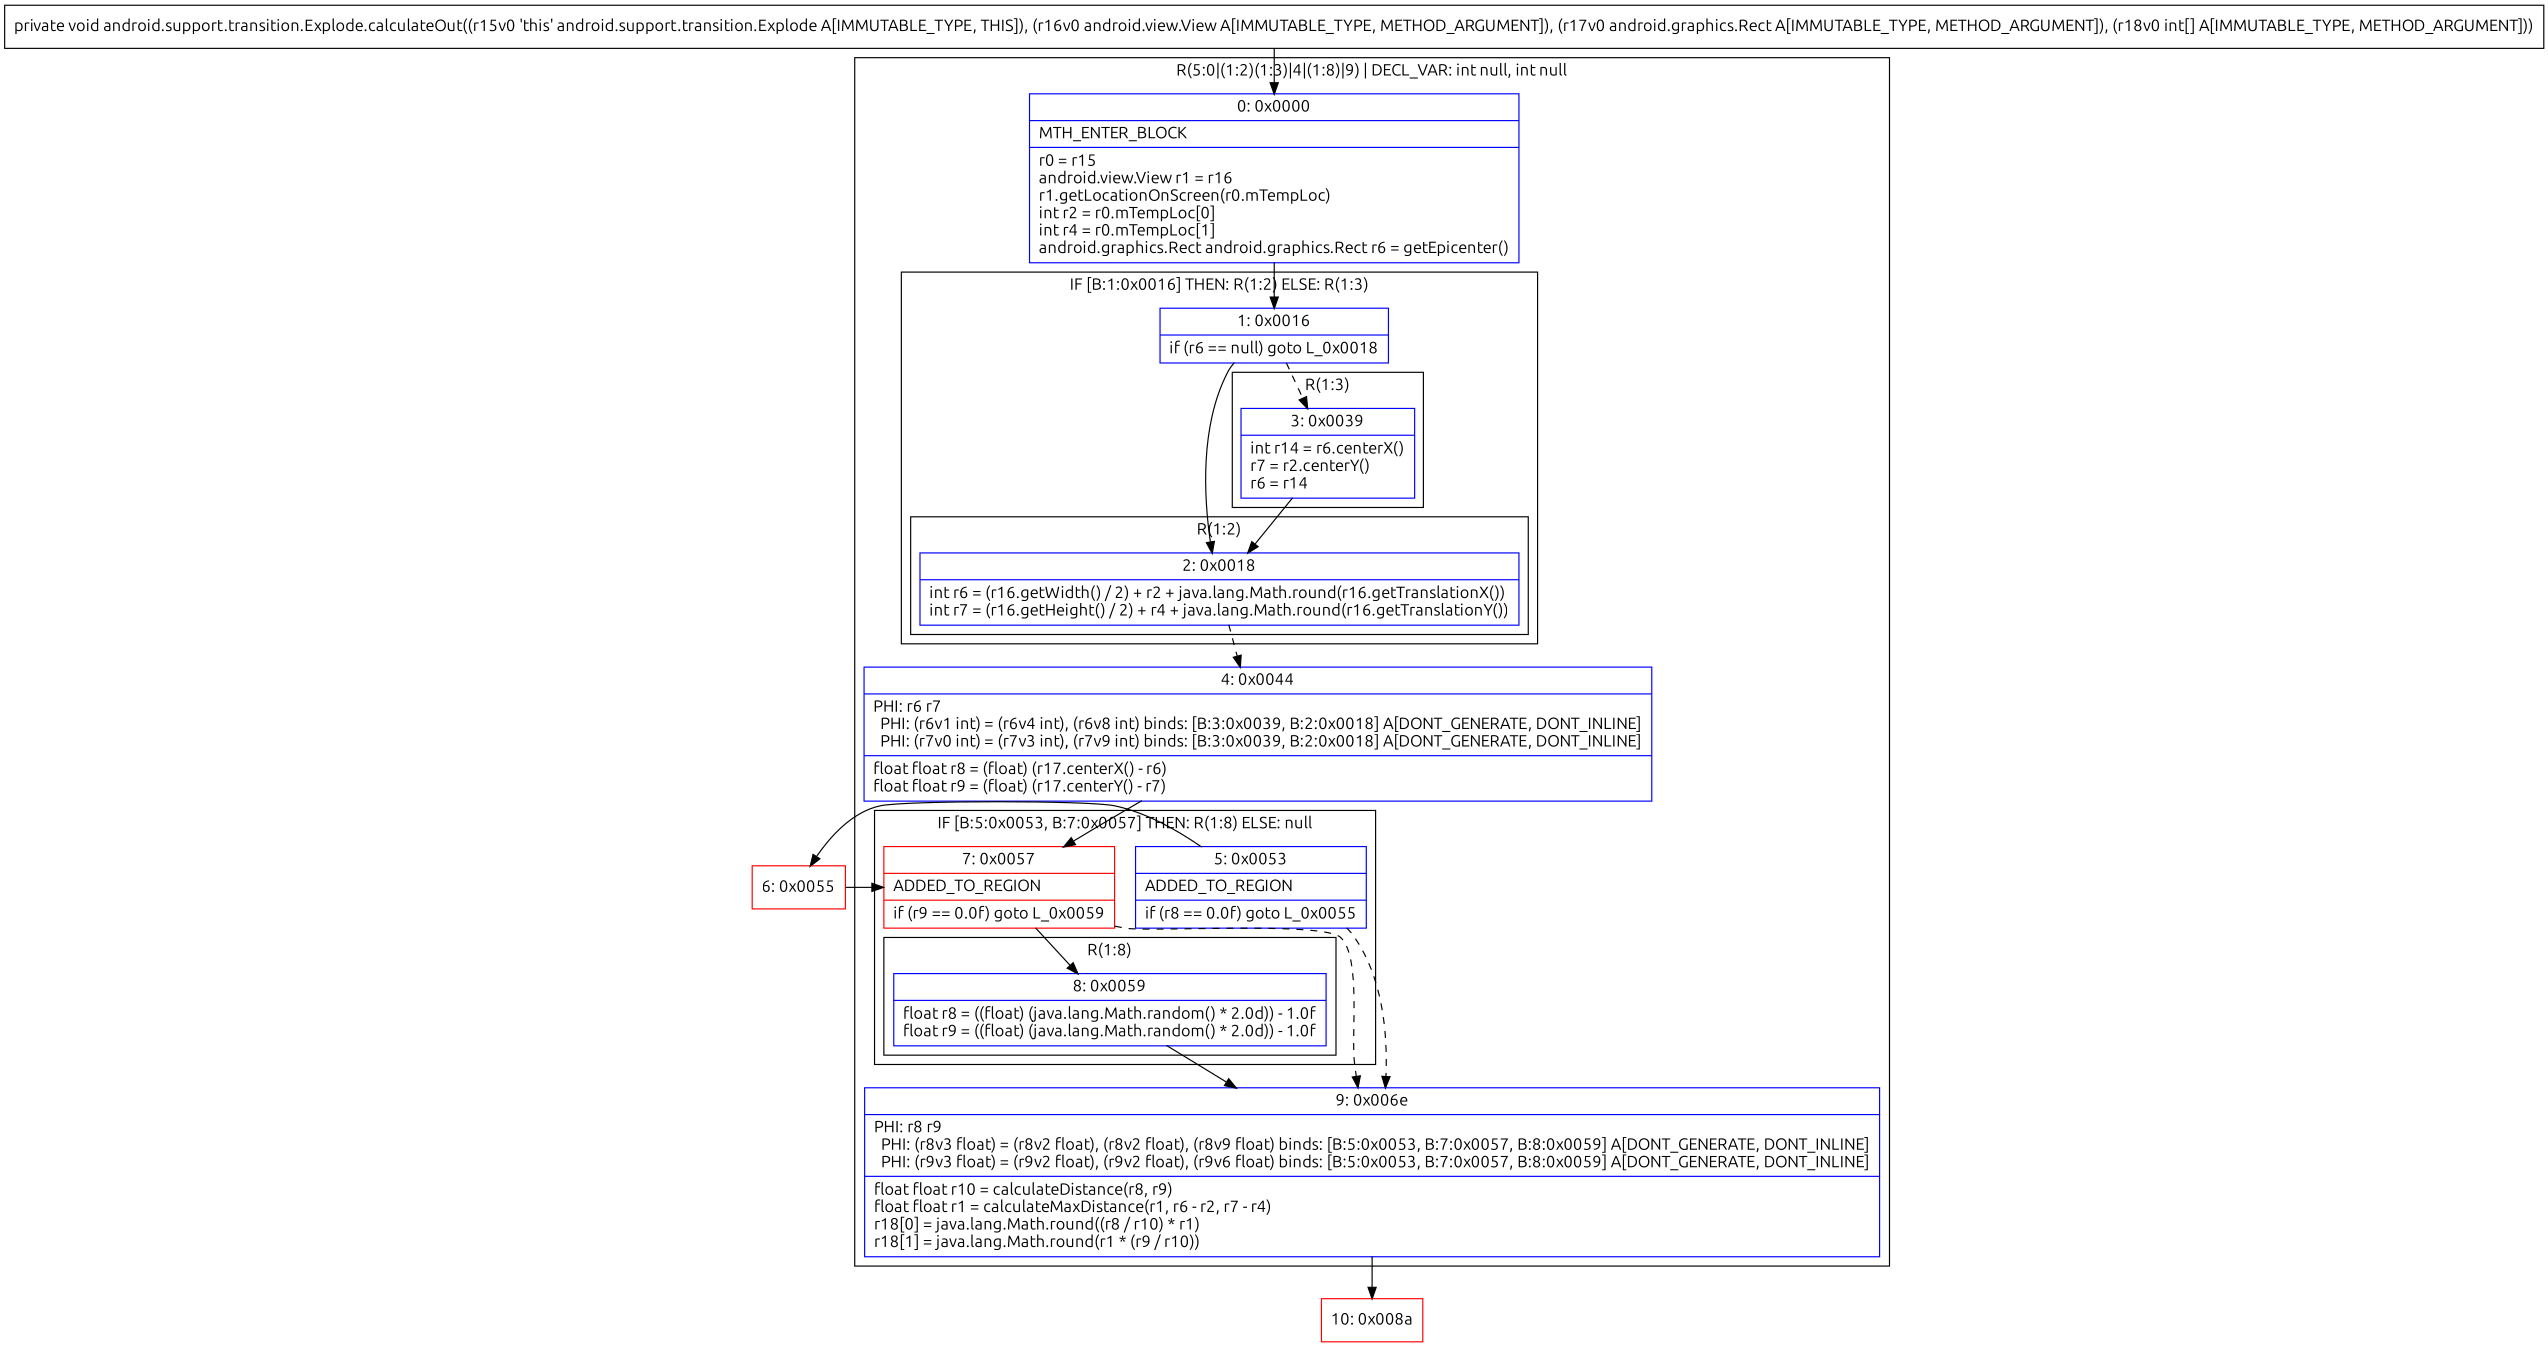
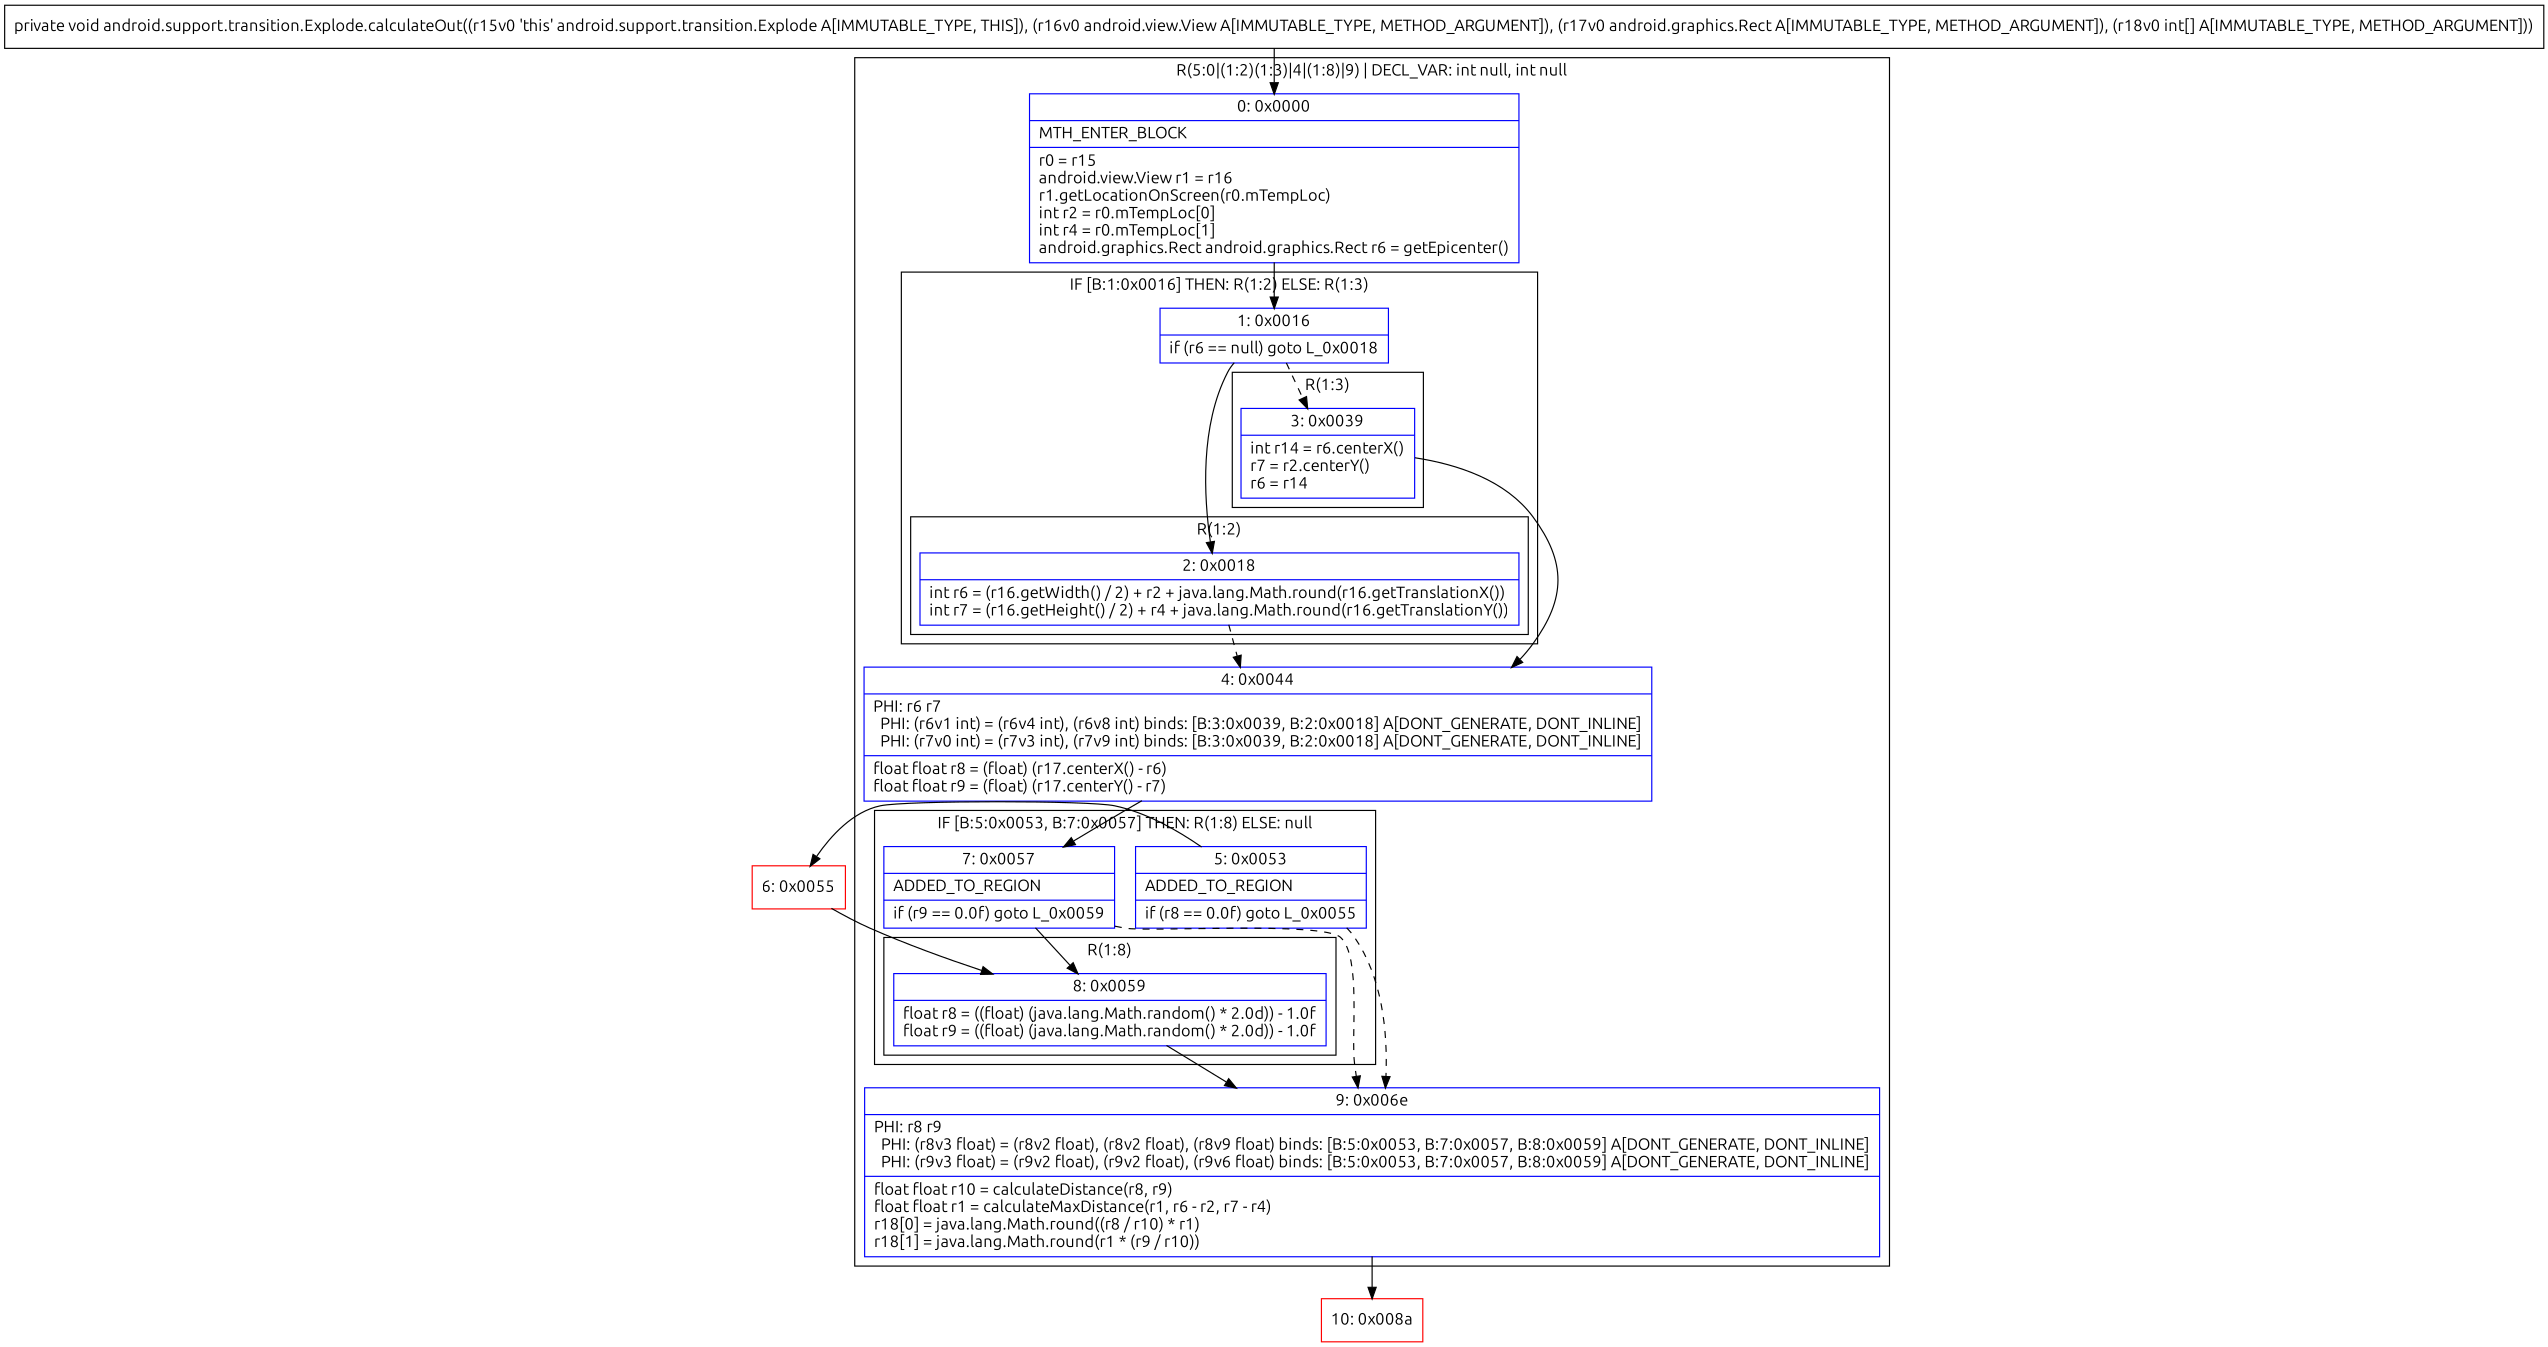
(1271, 524) -> (1547, 539)
(862, 887) -> (913, 946)
(999, 887) -> (999, 887)
